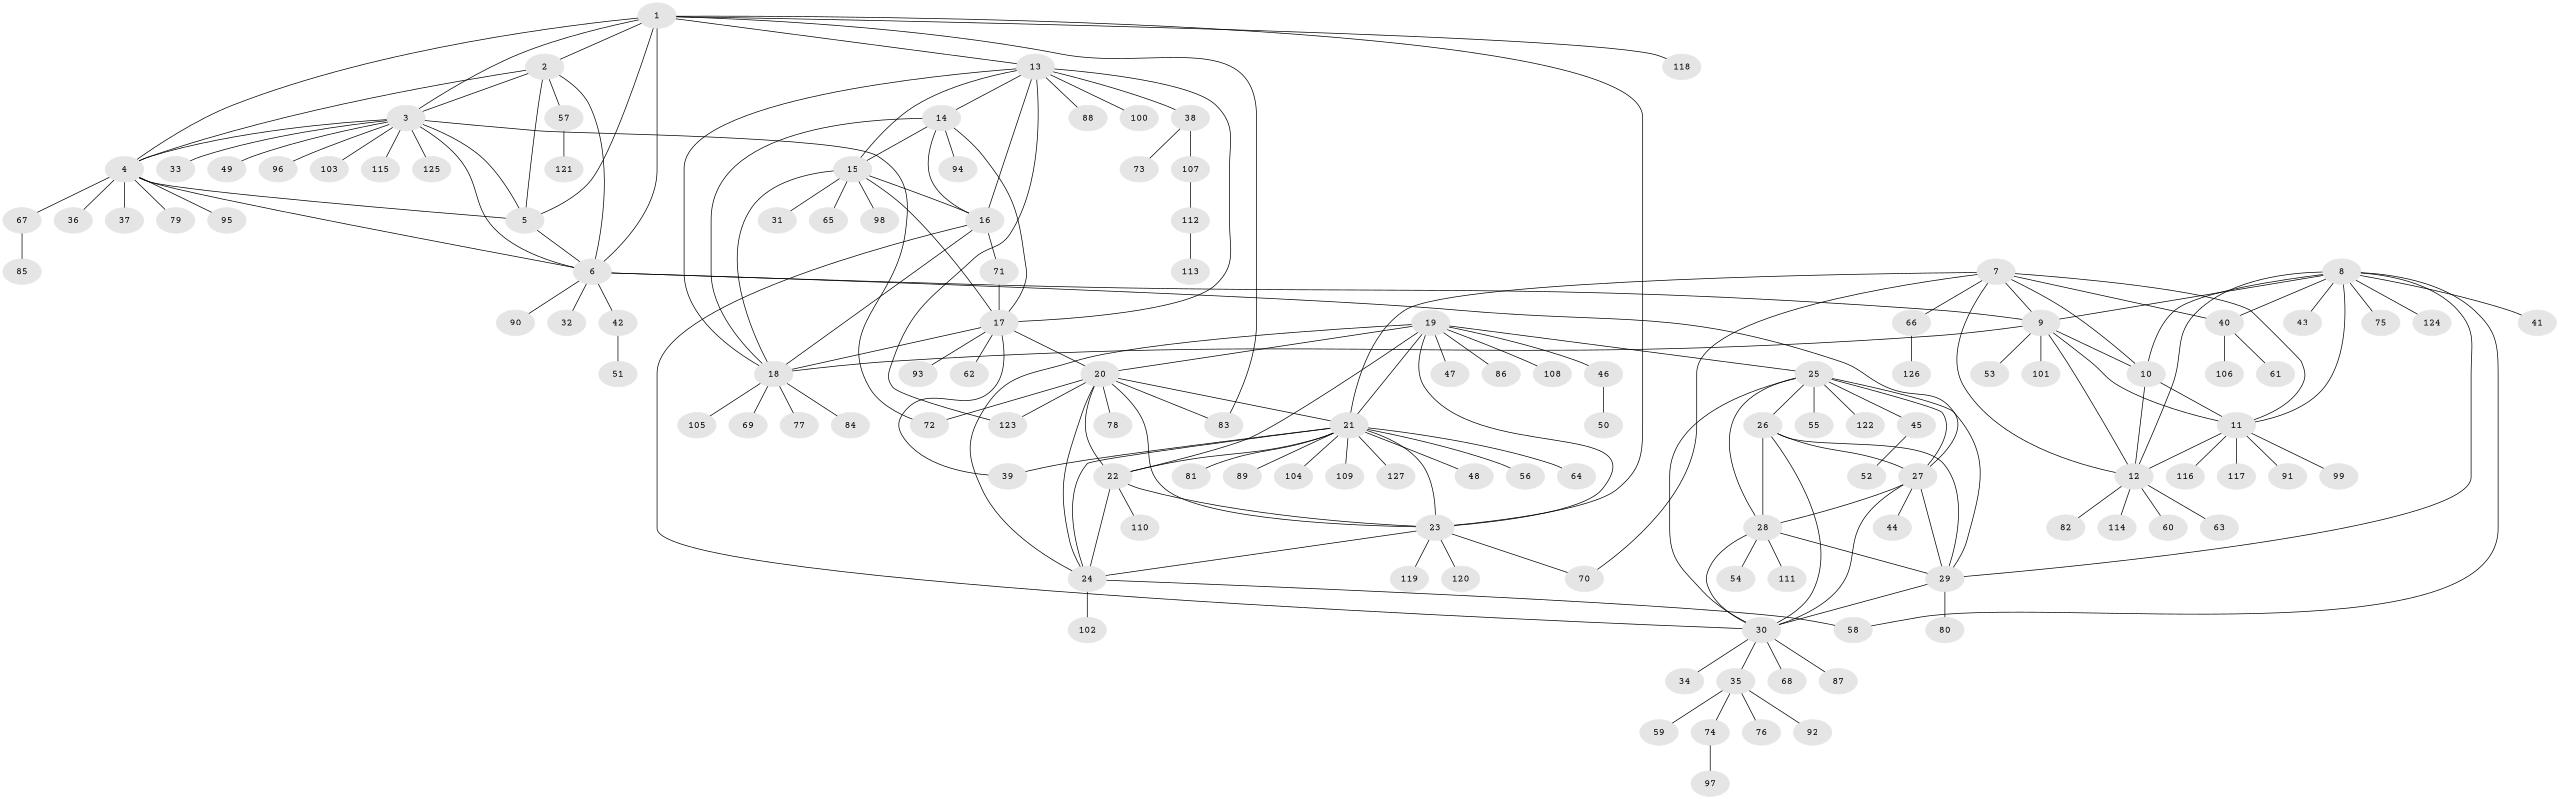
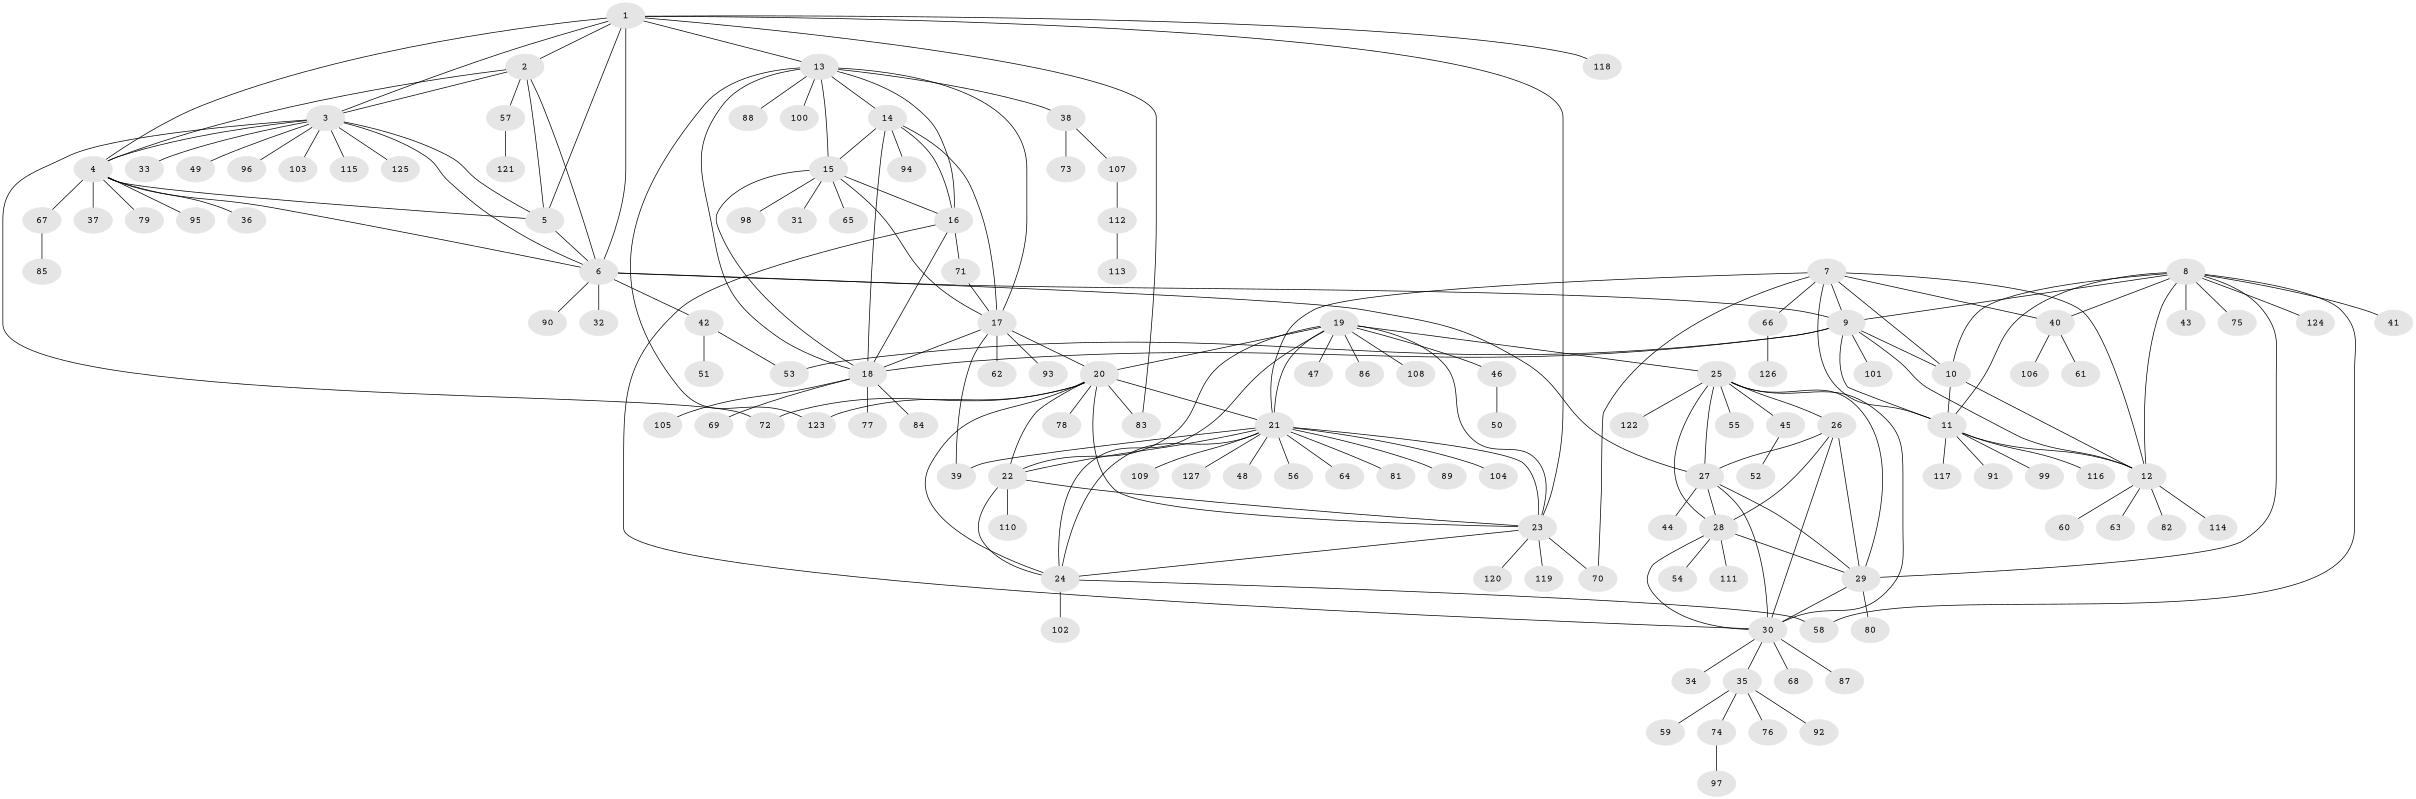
none -> (747, 348)
